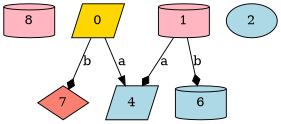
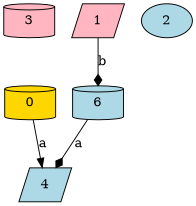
(29, 21) -> (29, 21)
(98, 21) -> (30, 103)
(184, 21) -> (98, 21)
(161, 57) -> (75, 139)
(63, 103) -> none
